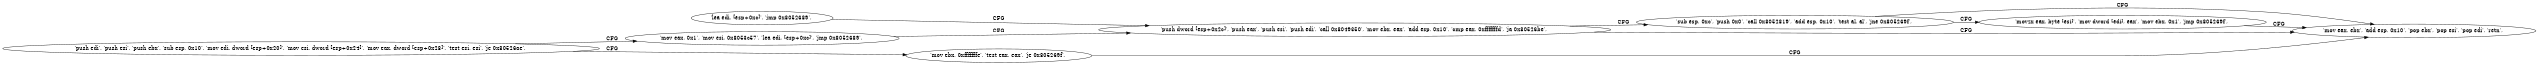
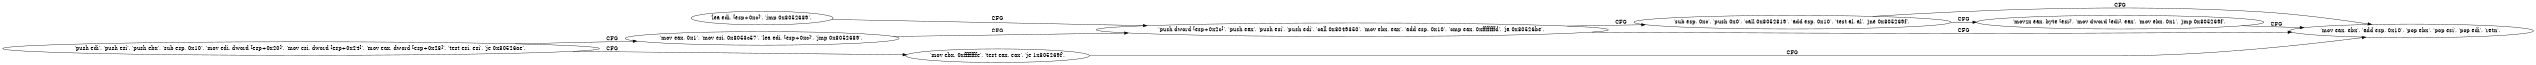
(999, 56) -> (998, 56)
